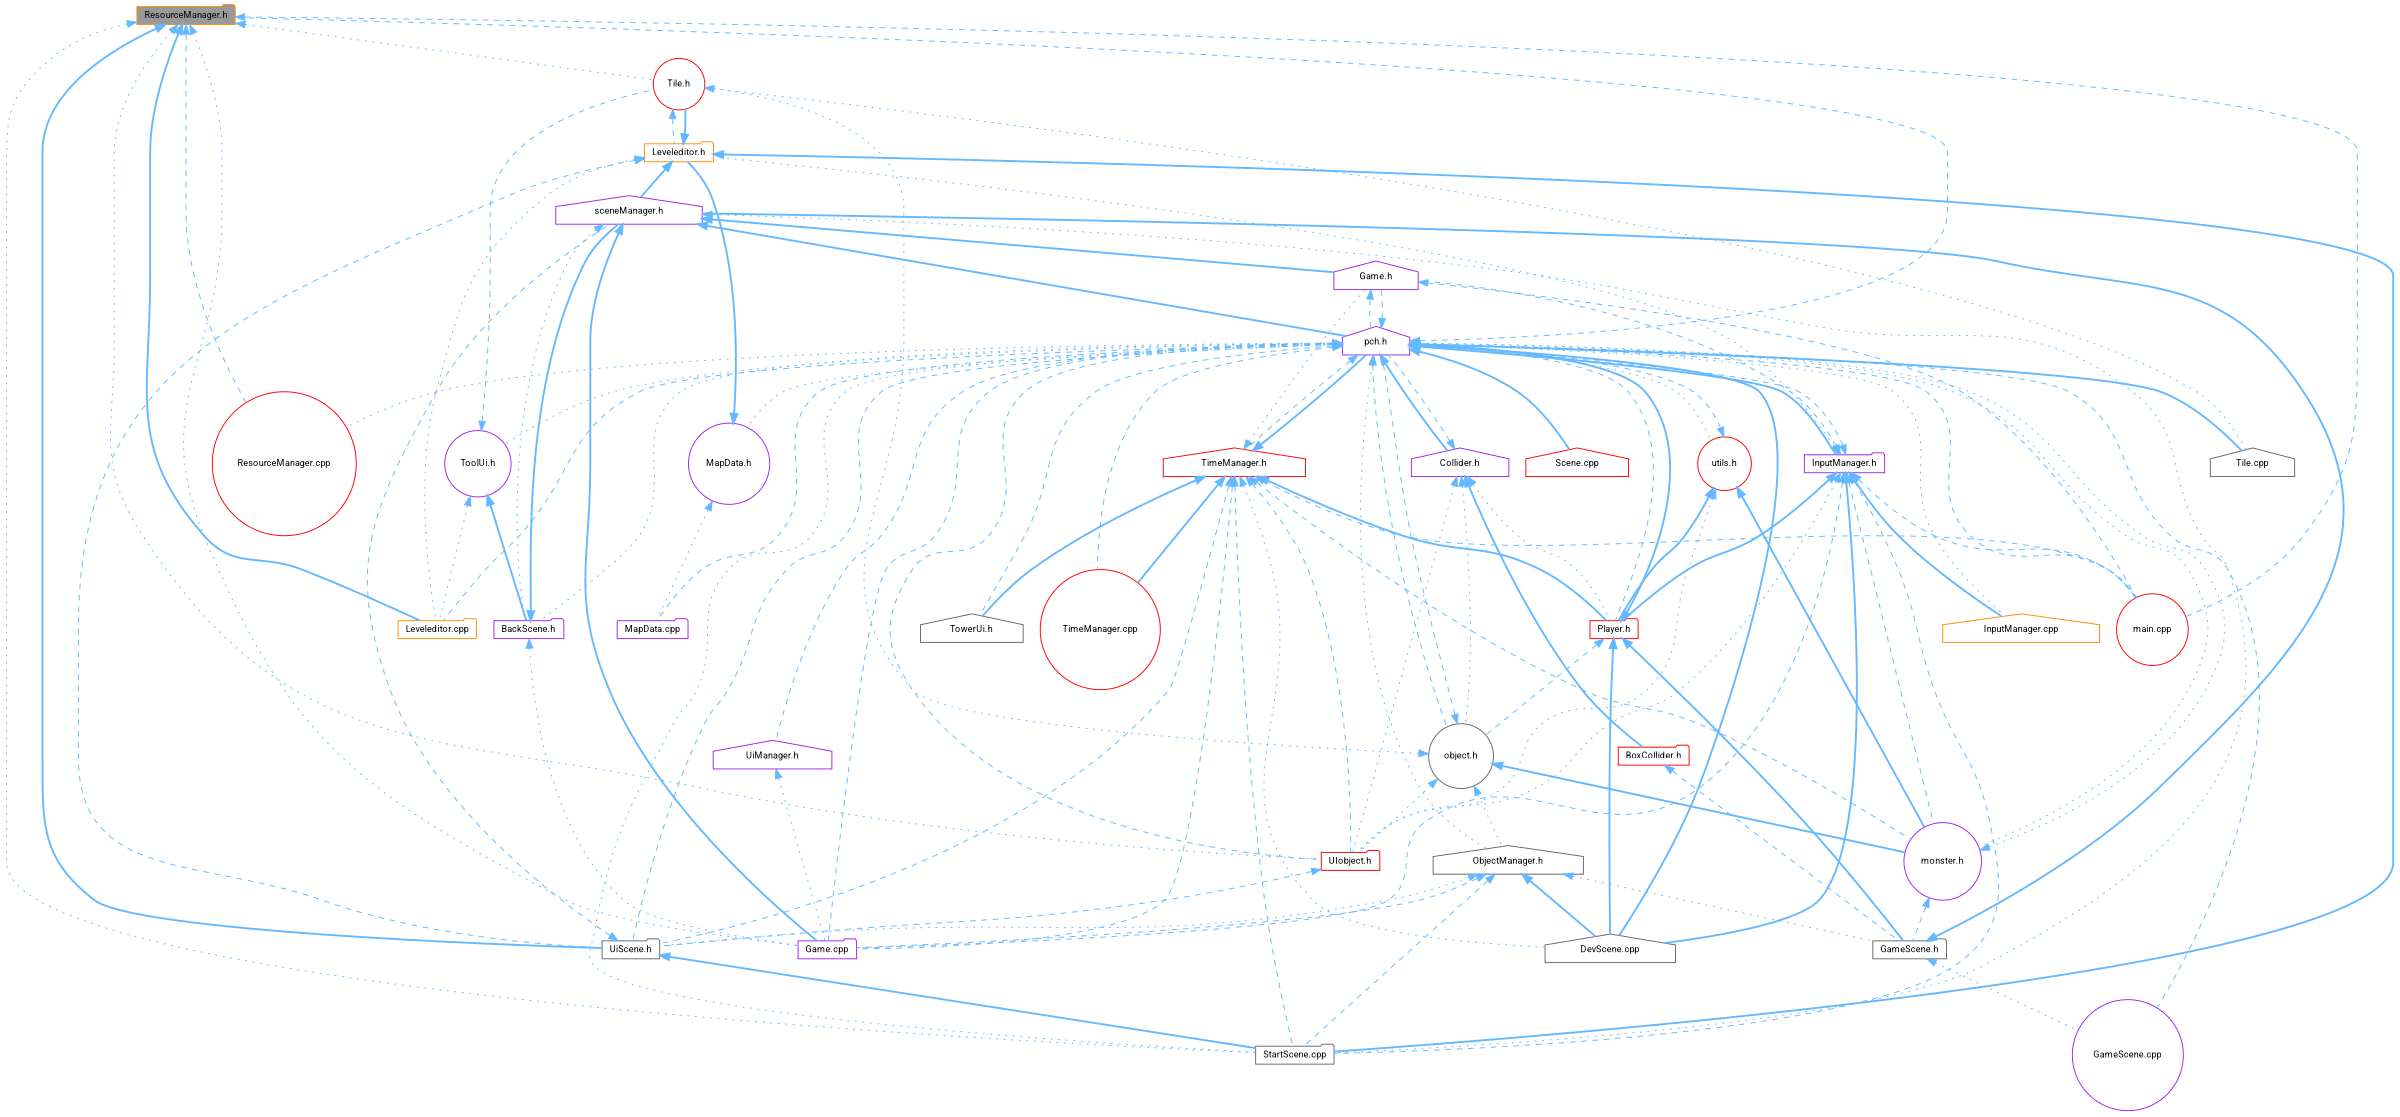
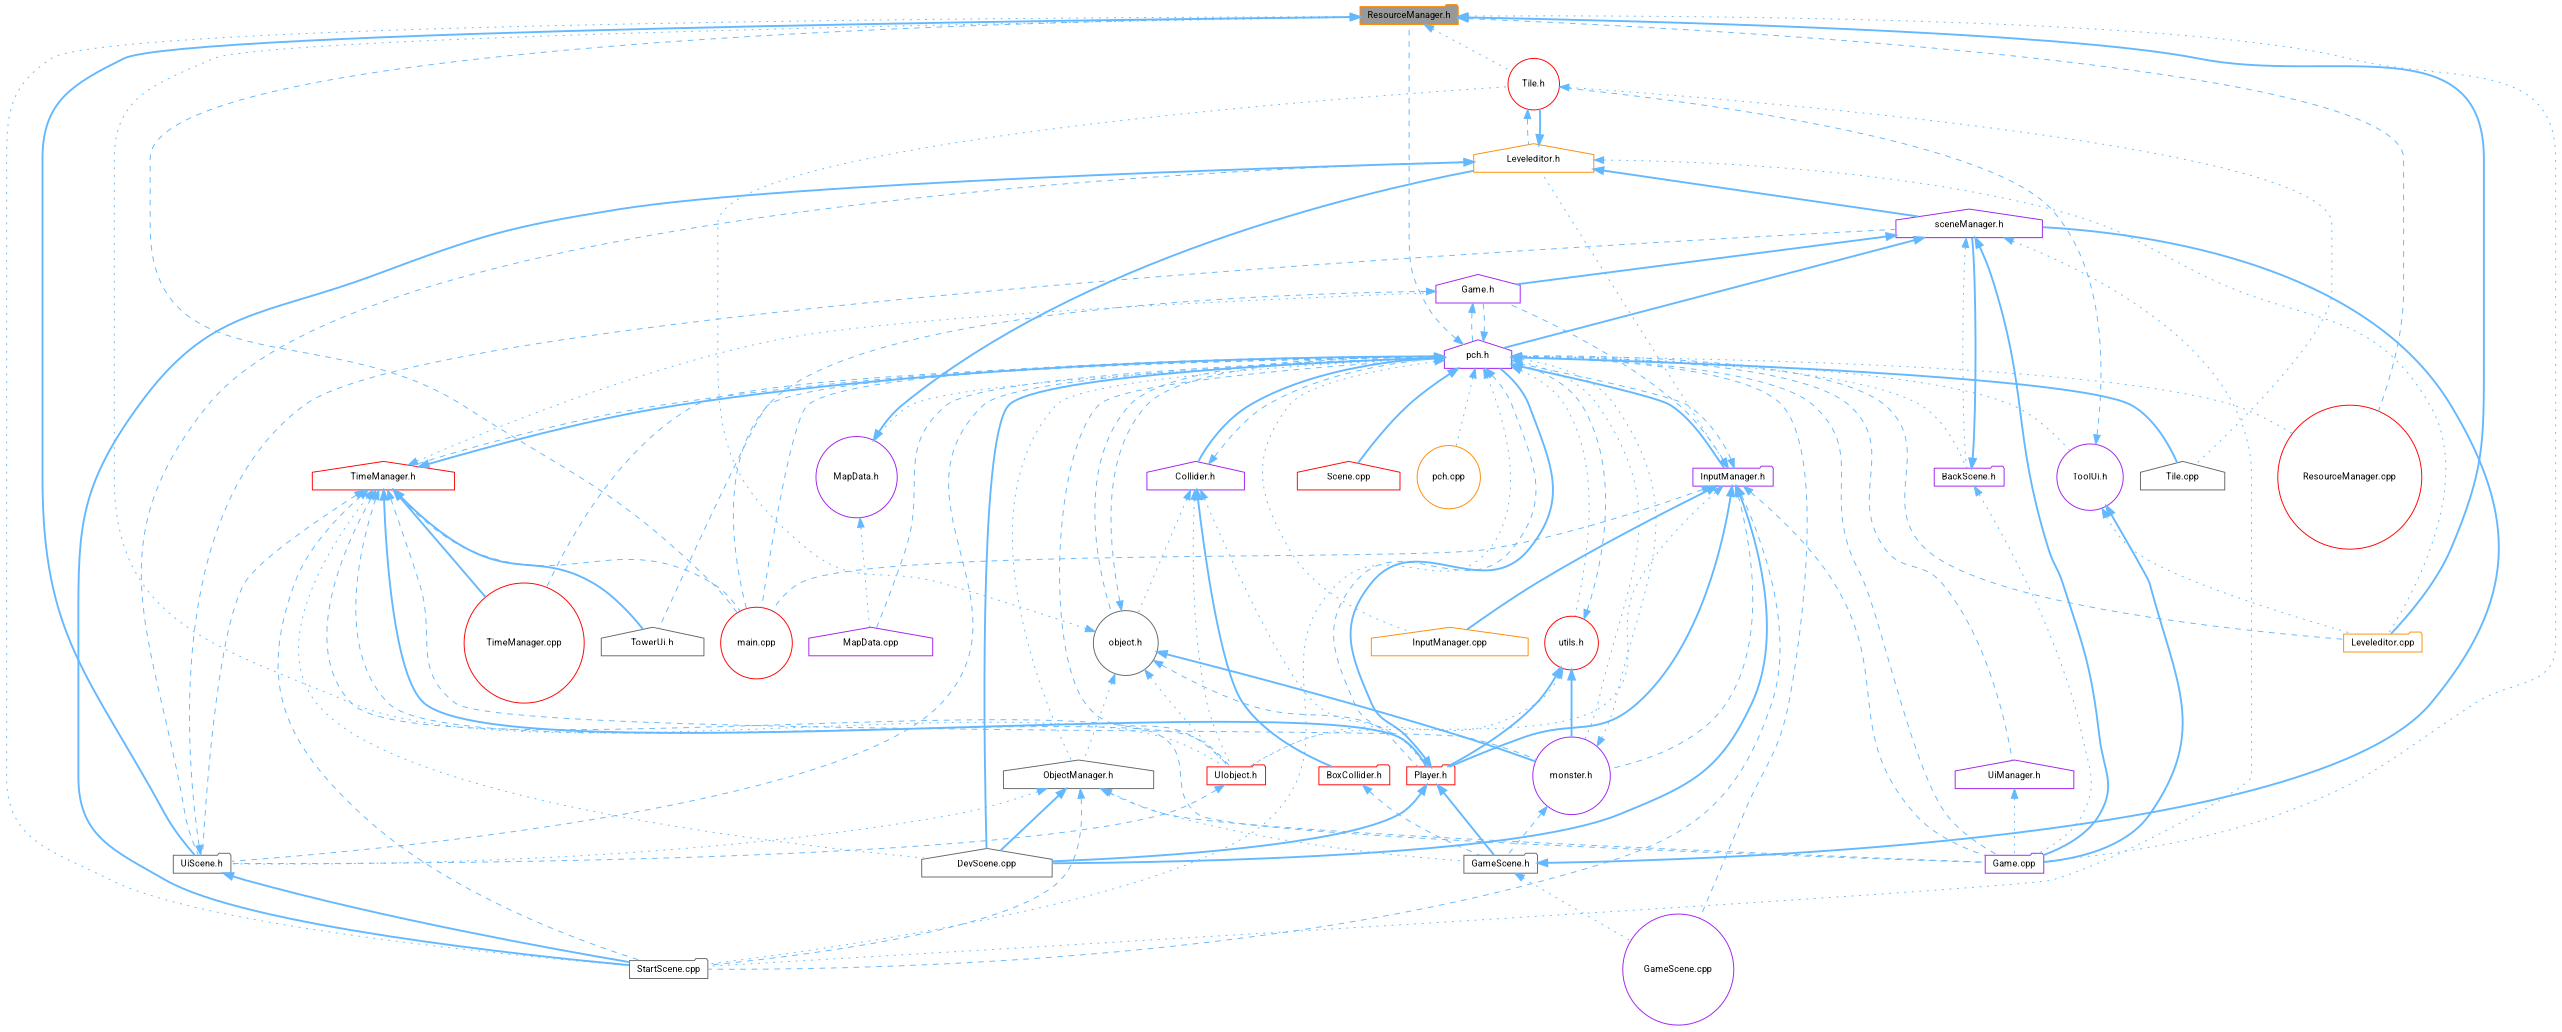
(679, 153) -> (1534, 159)
none -> (1449, 477)
(508, 563) -> (2182, 721)
(653, 630) -> (871, 643)
(1541, 690) -> (1298, 714)
